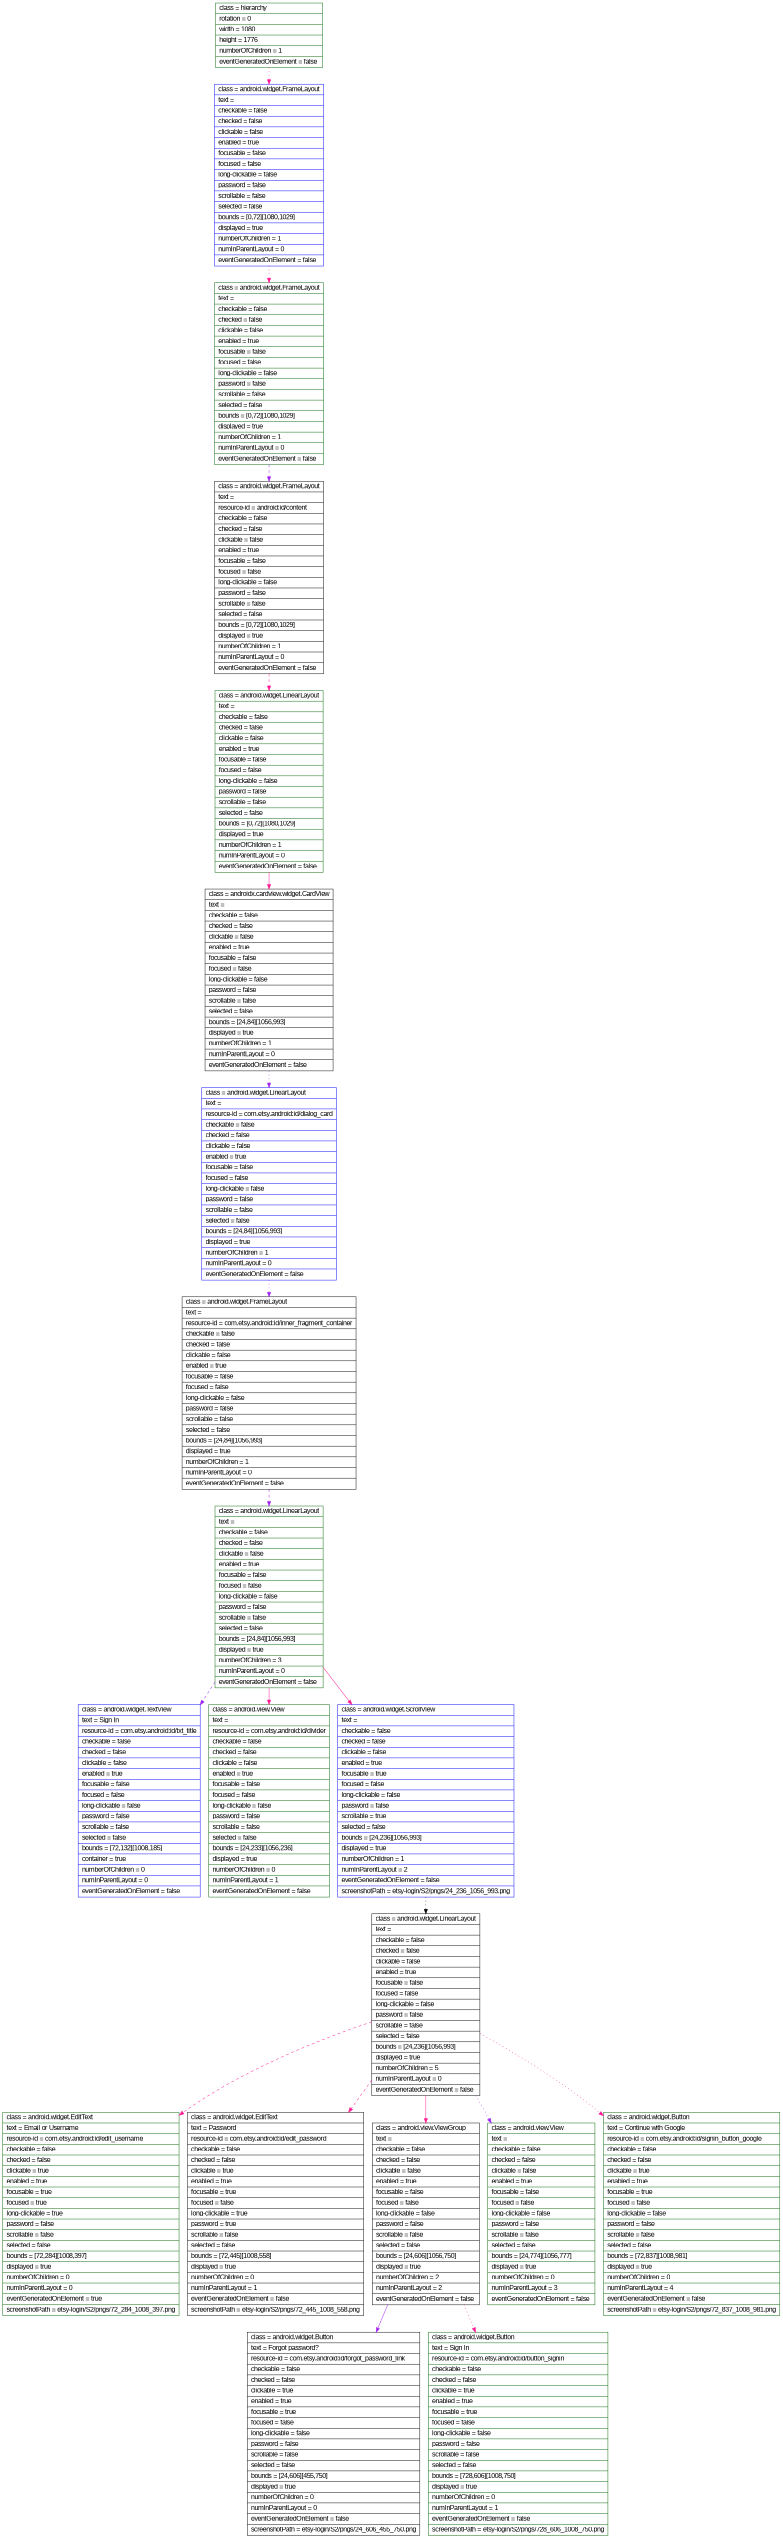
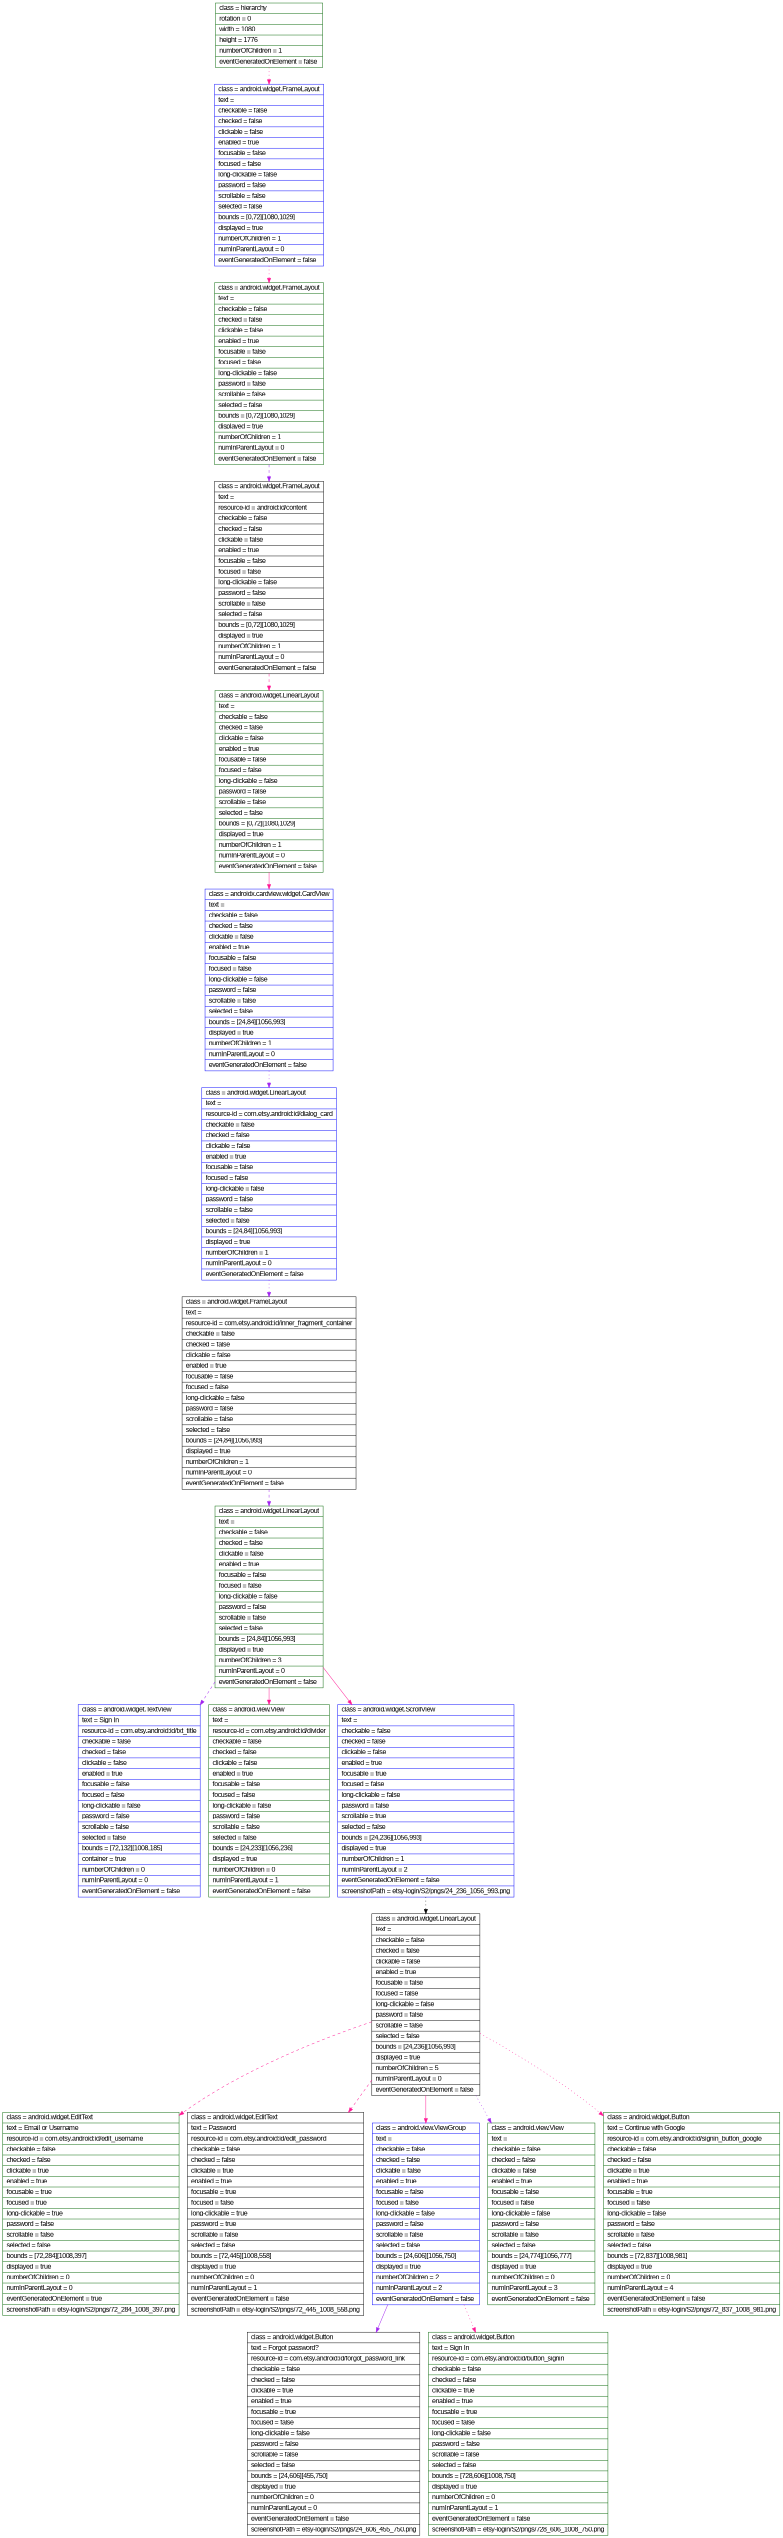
(269, 980) -> (269, 980)
(426, 2214) -> (426, 2214)
